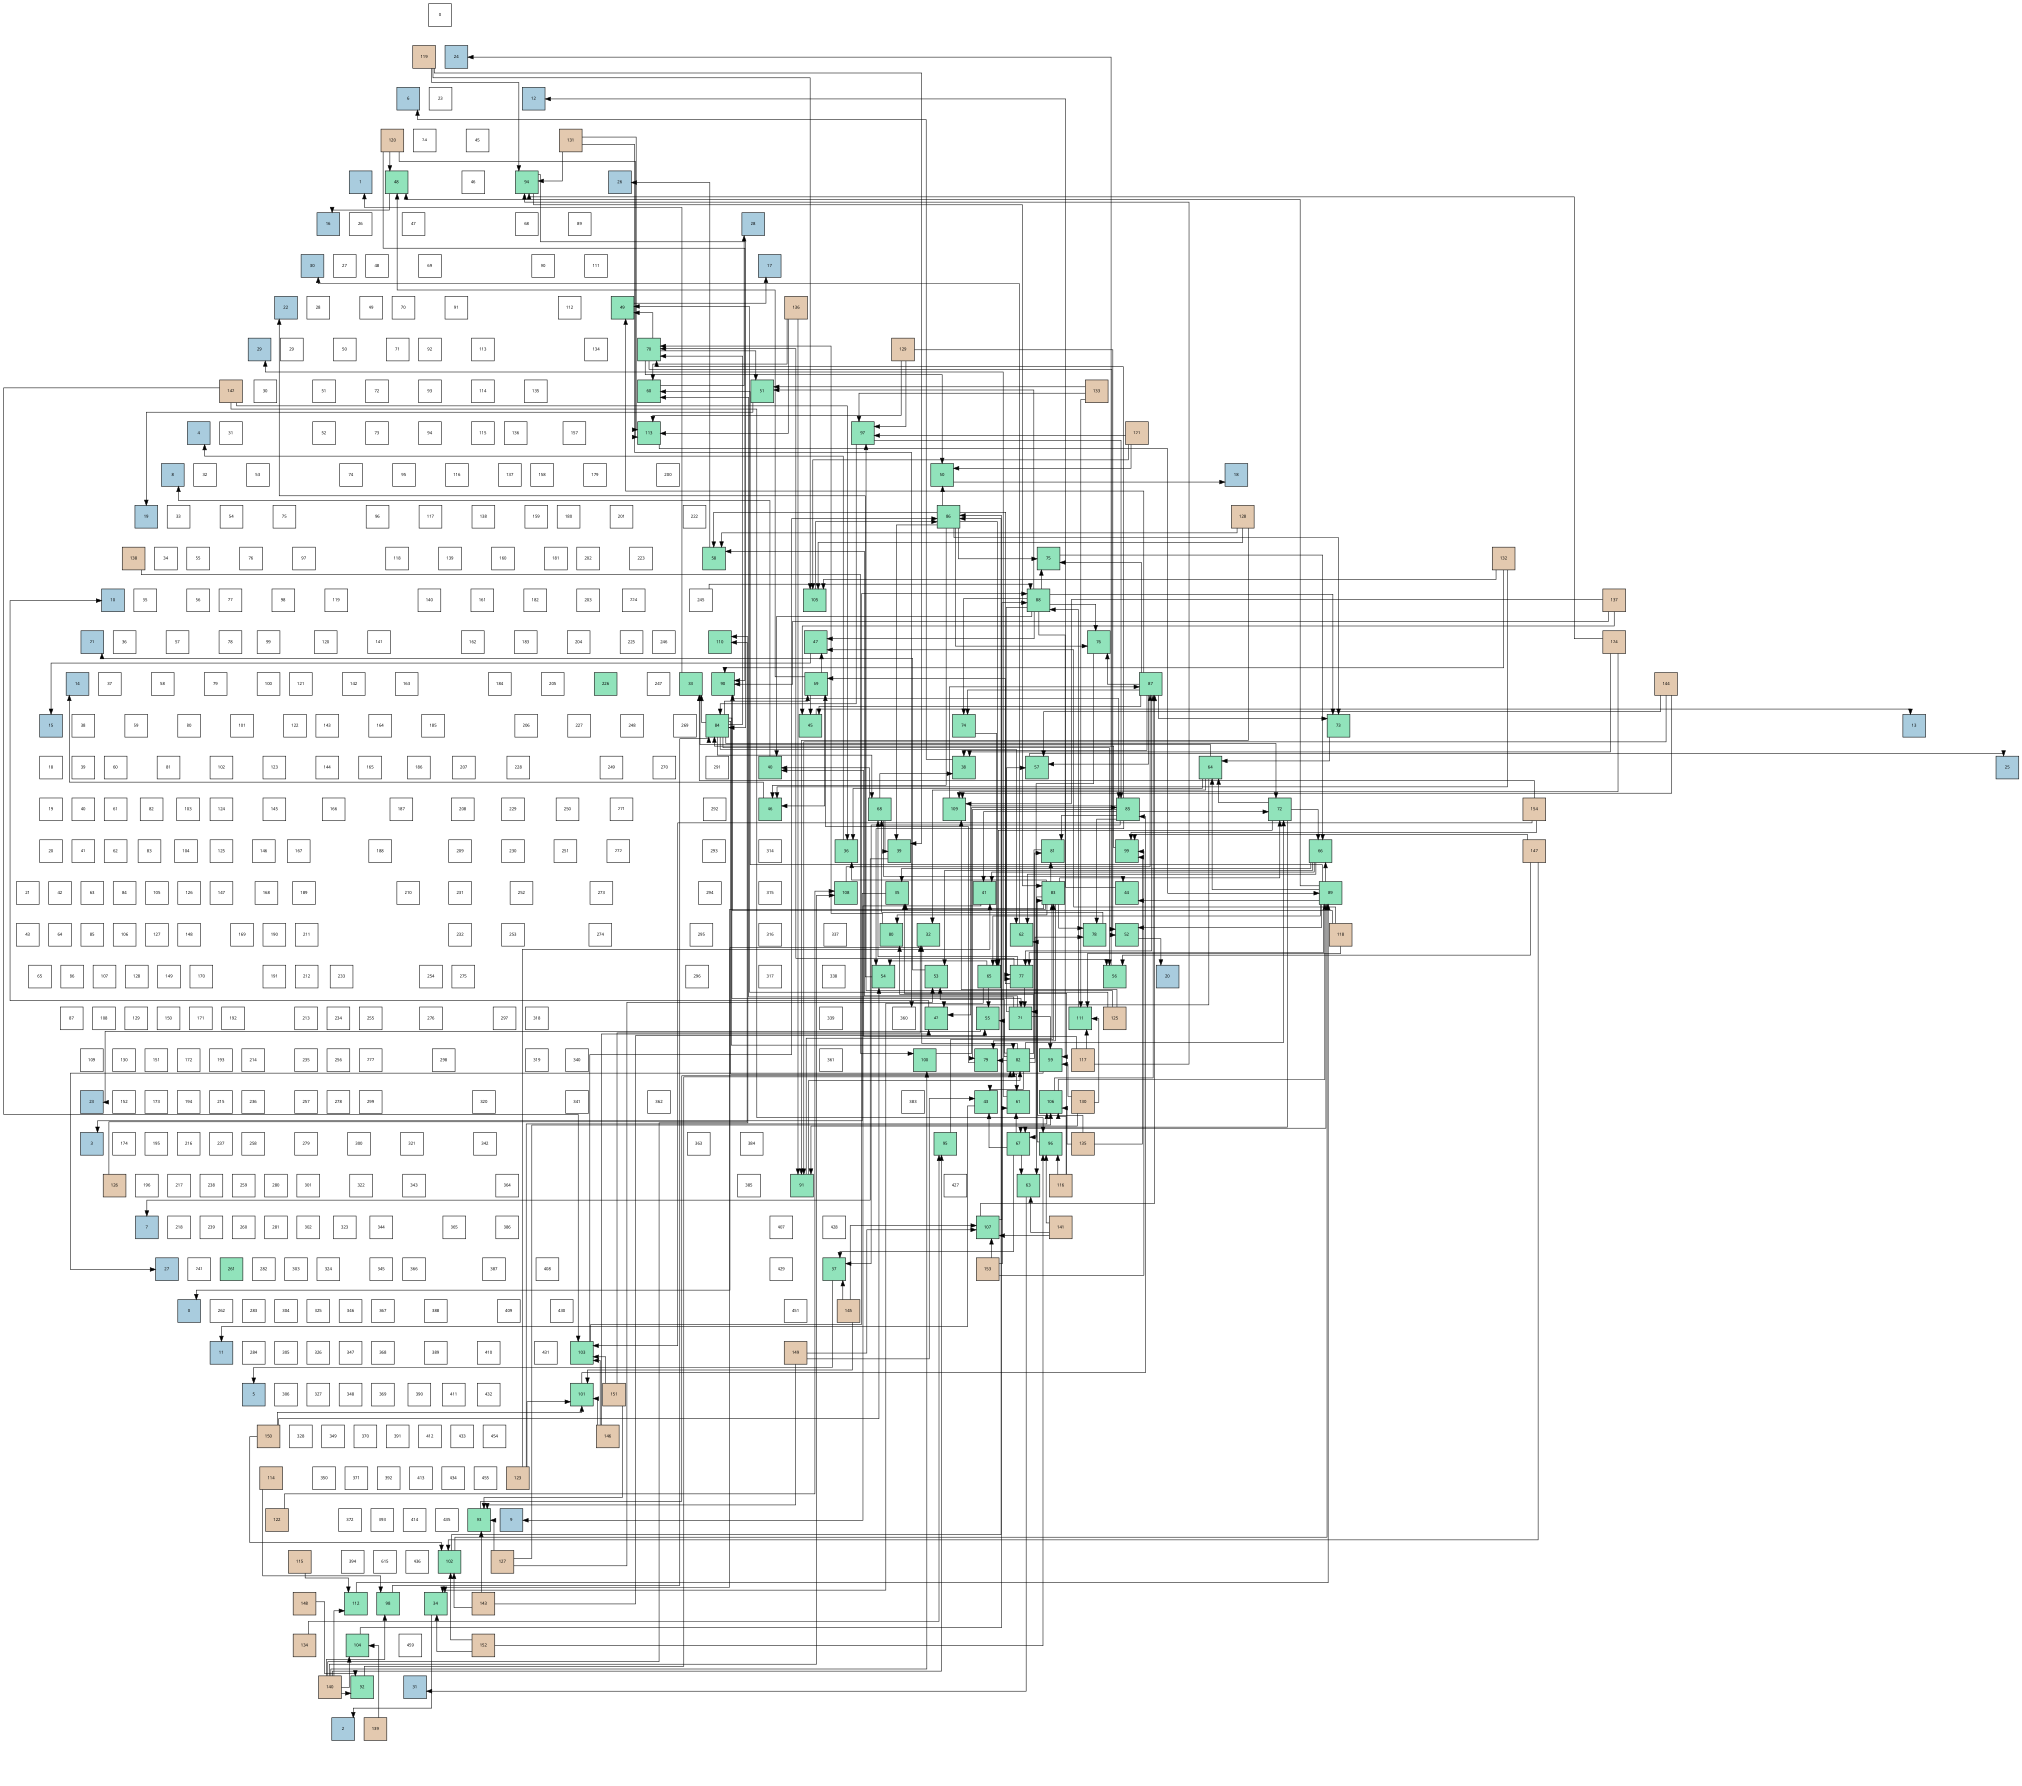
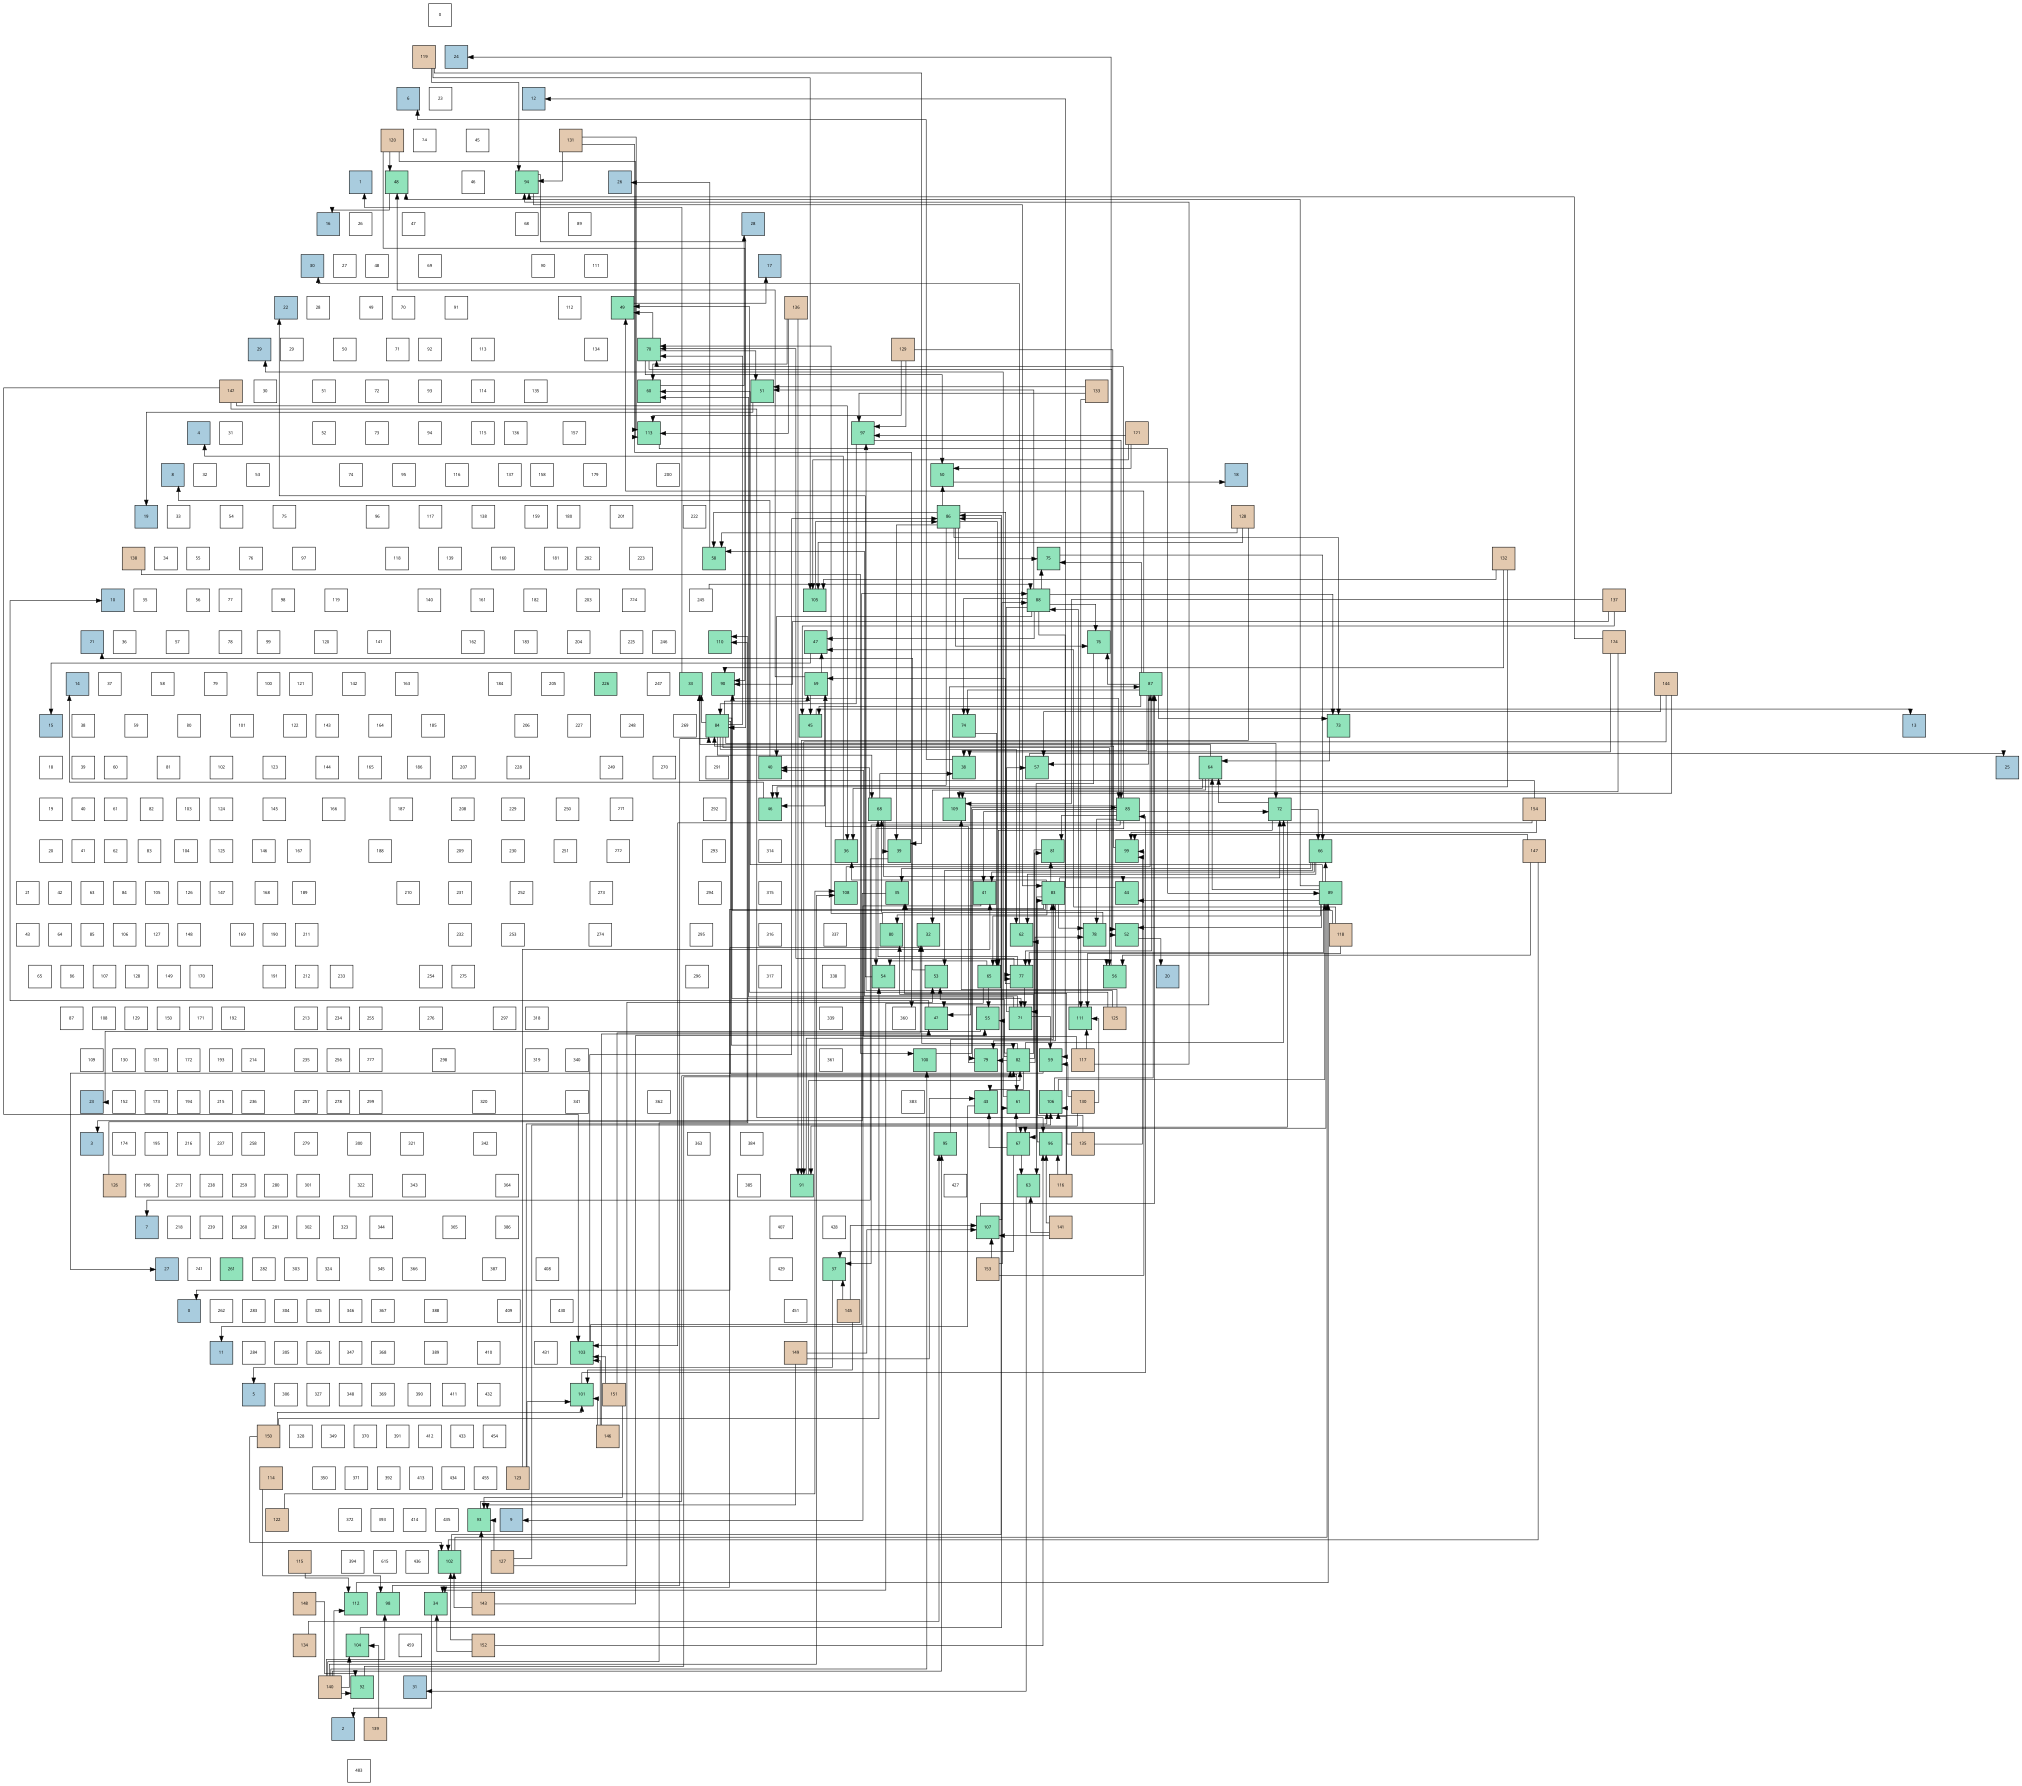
none -> (359, 1771)
